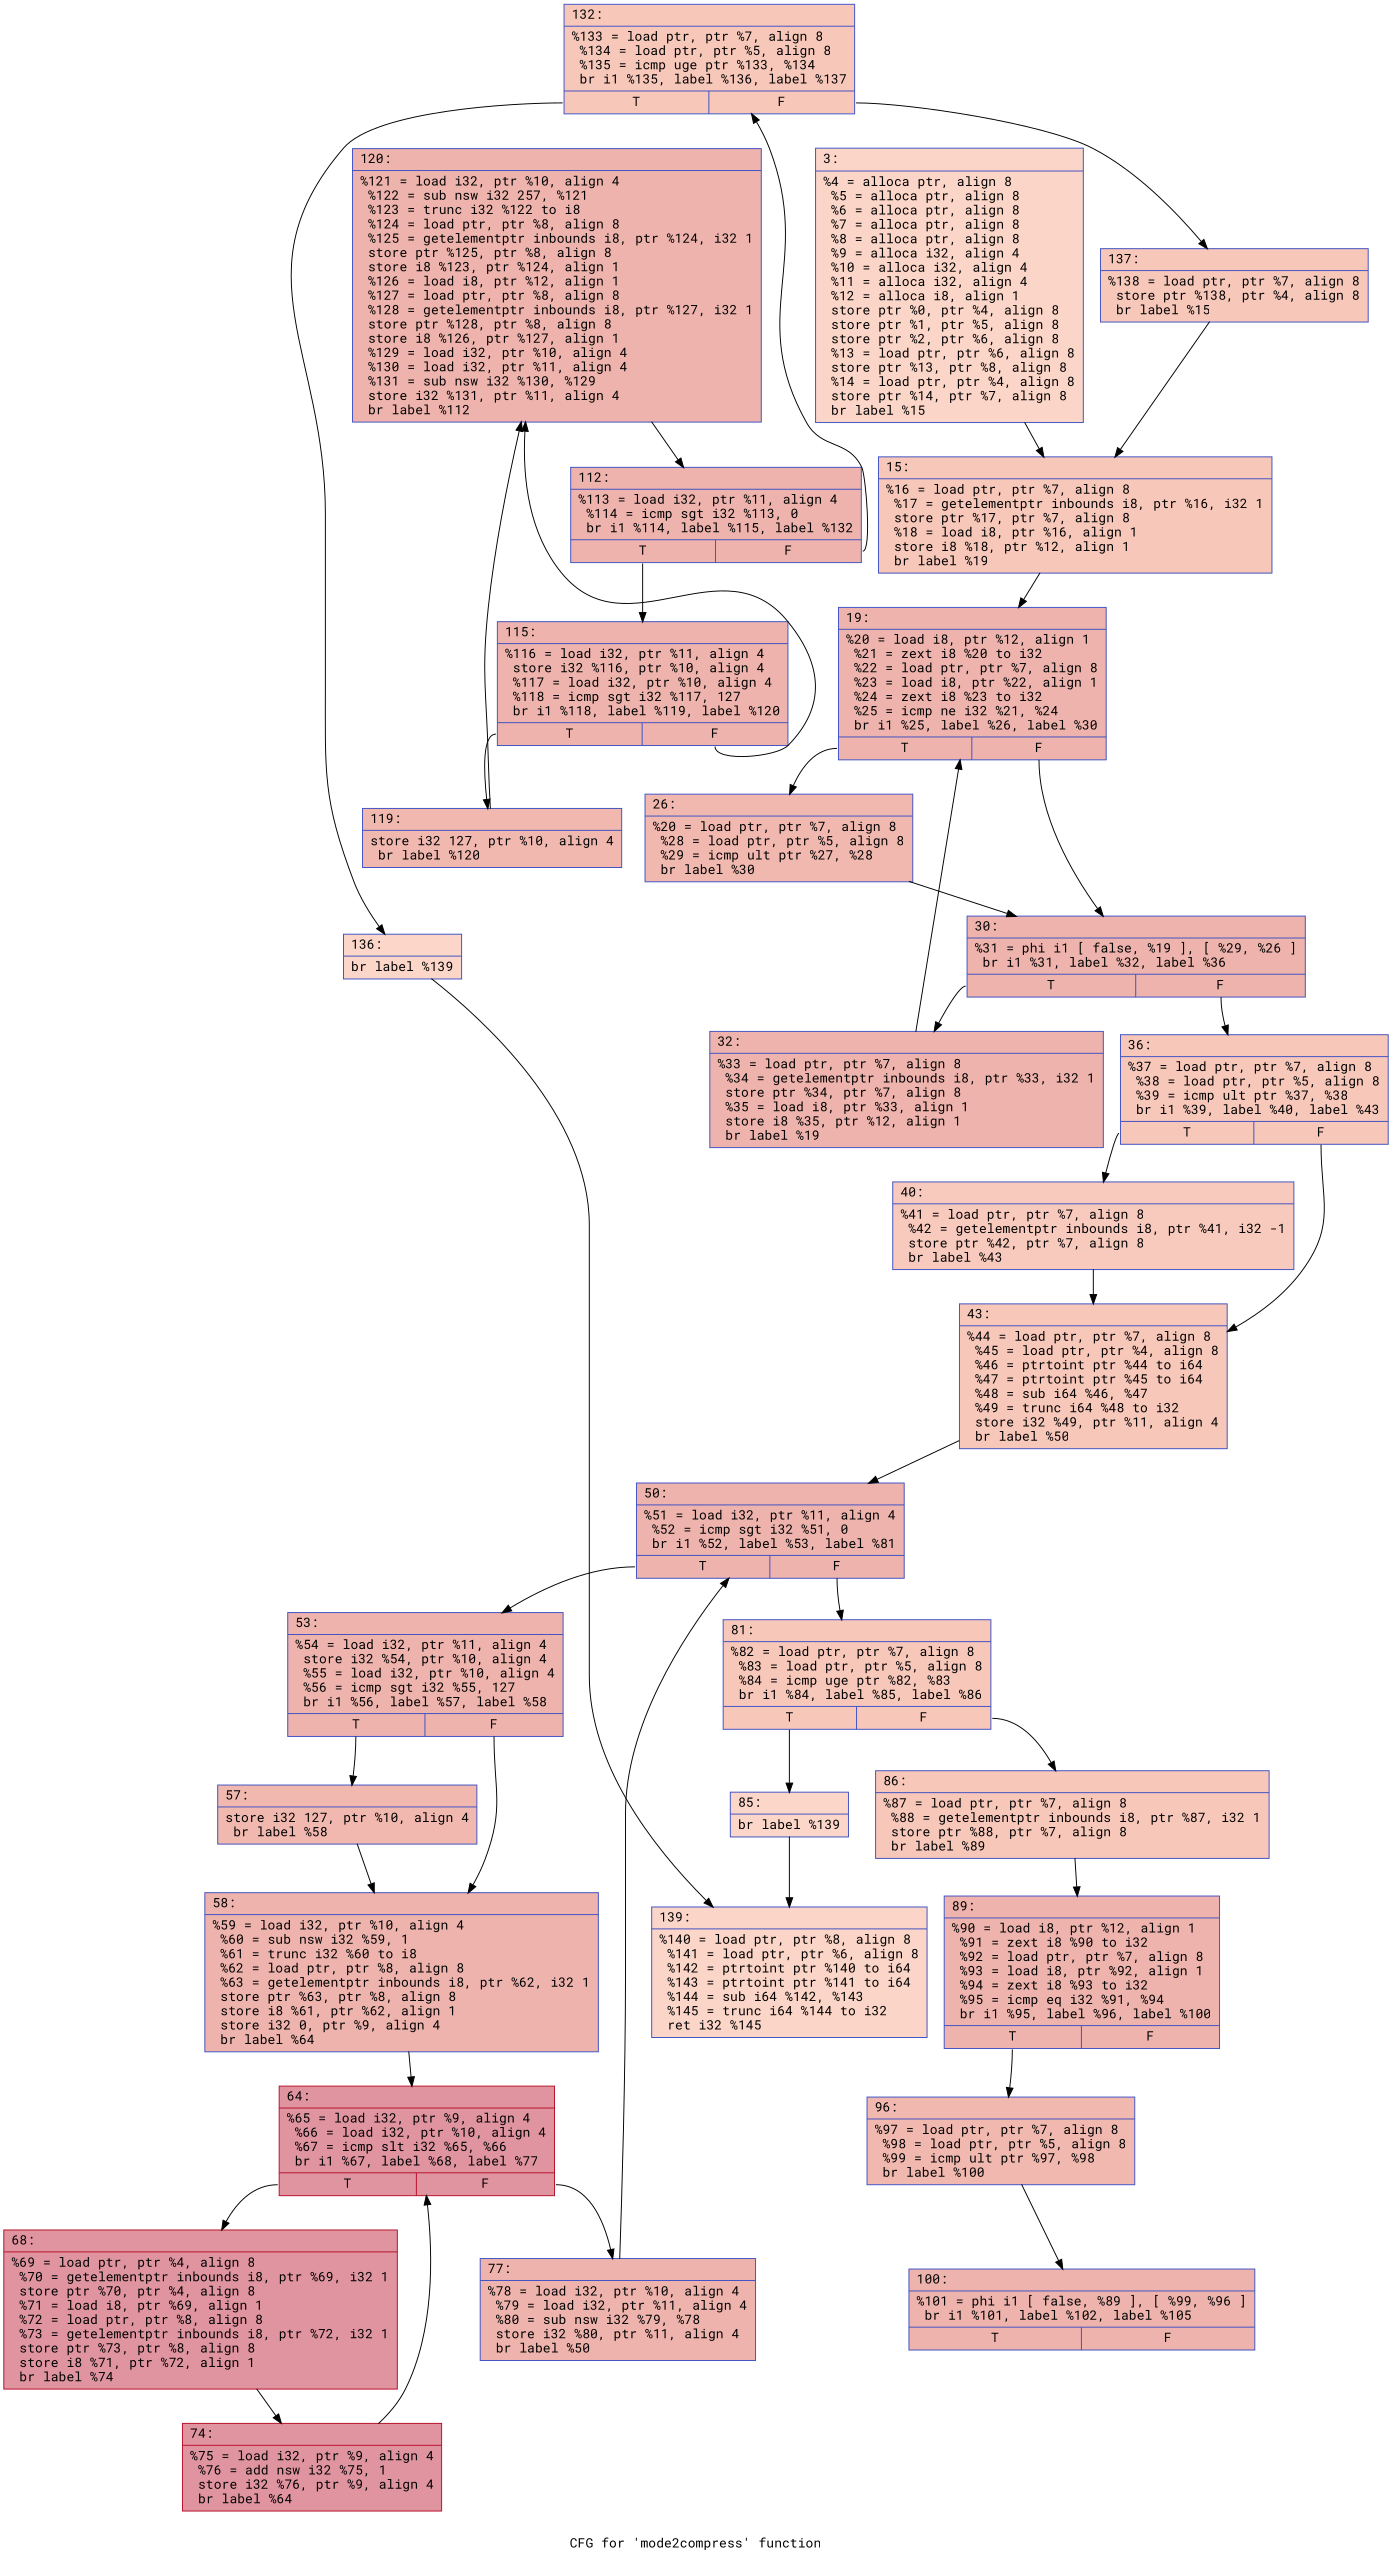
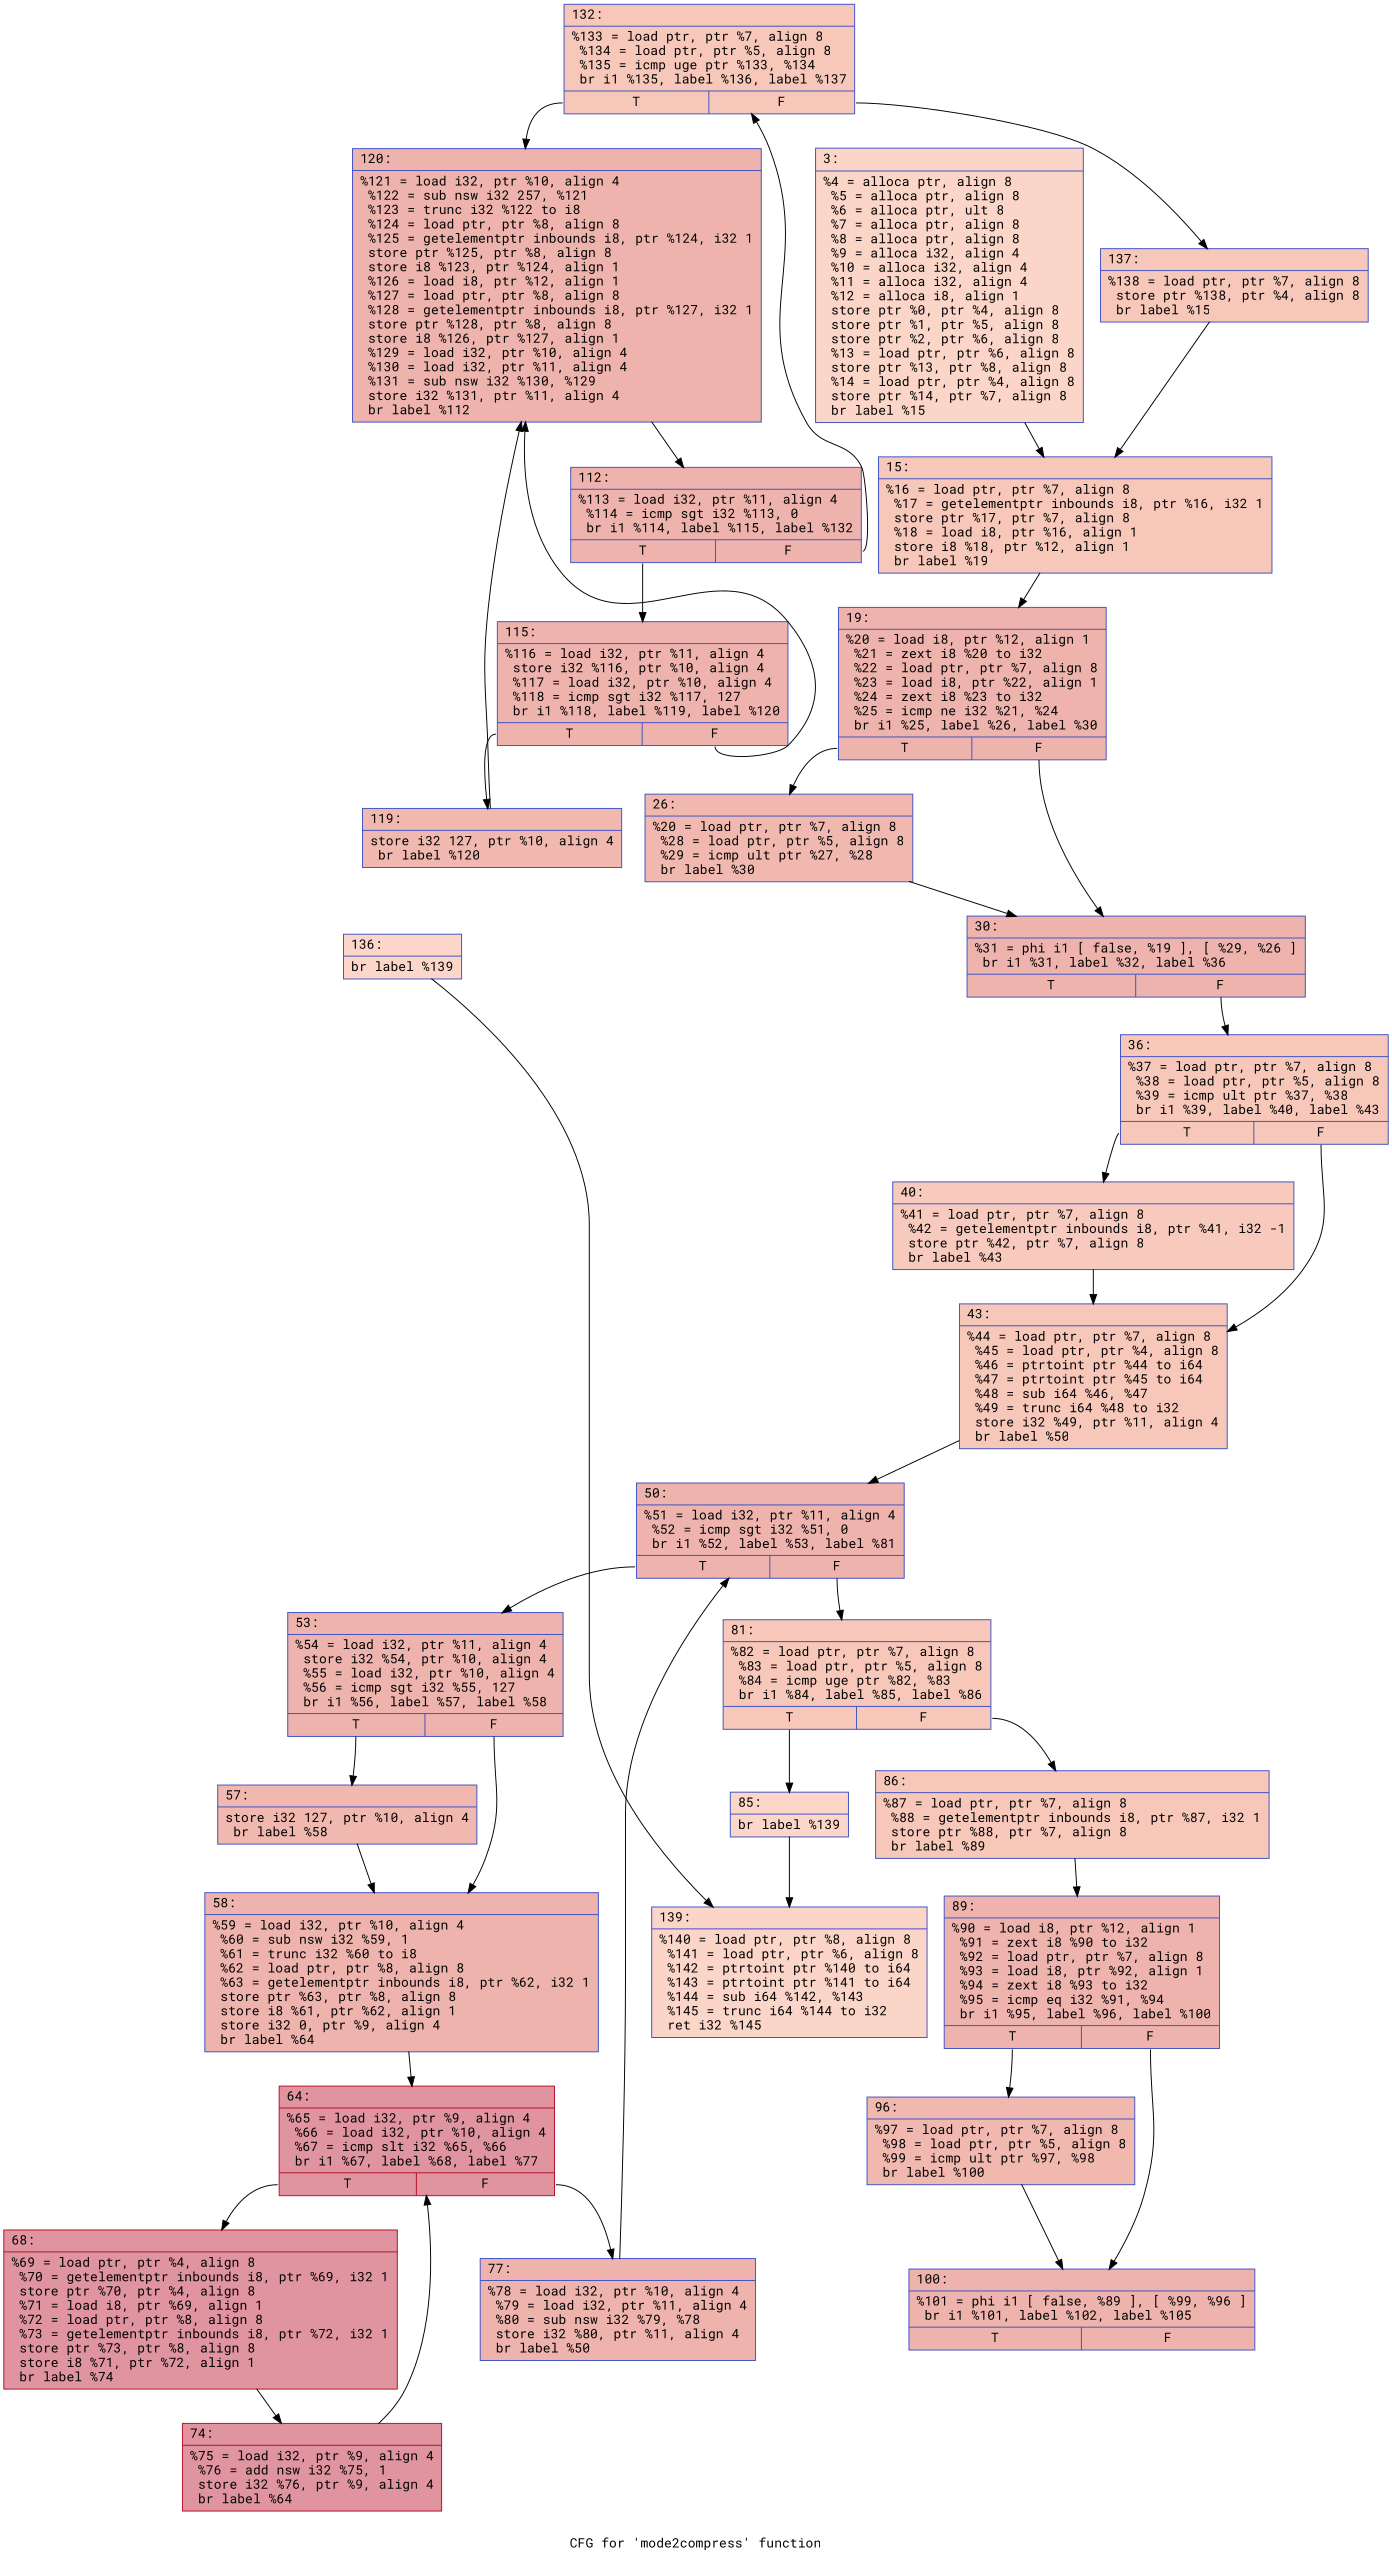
(922, 211) -> (914, 211)
(316, 422) -> (537, 113)
(907, 1090) -> none
none -> (1152, 2159)
